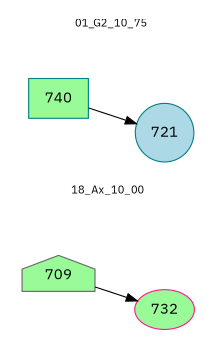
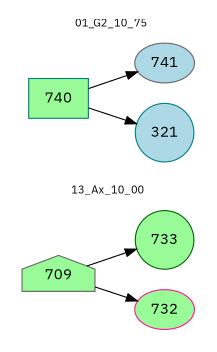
none -> (165, 63)
(165, 133) -> (165, 133)
(108, 191) -> (108, 191)
none -> (165, 240)
